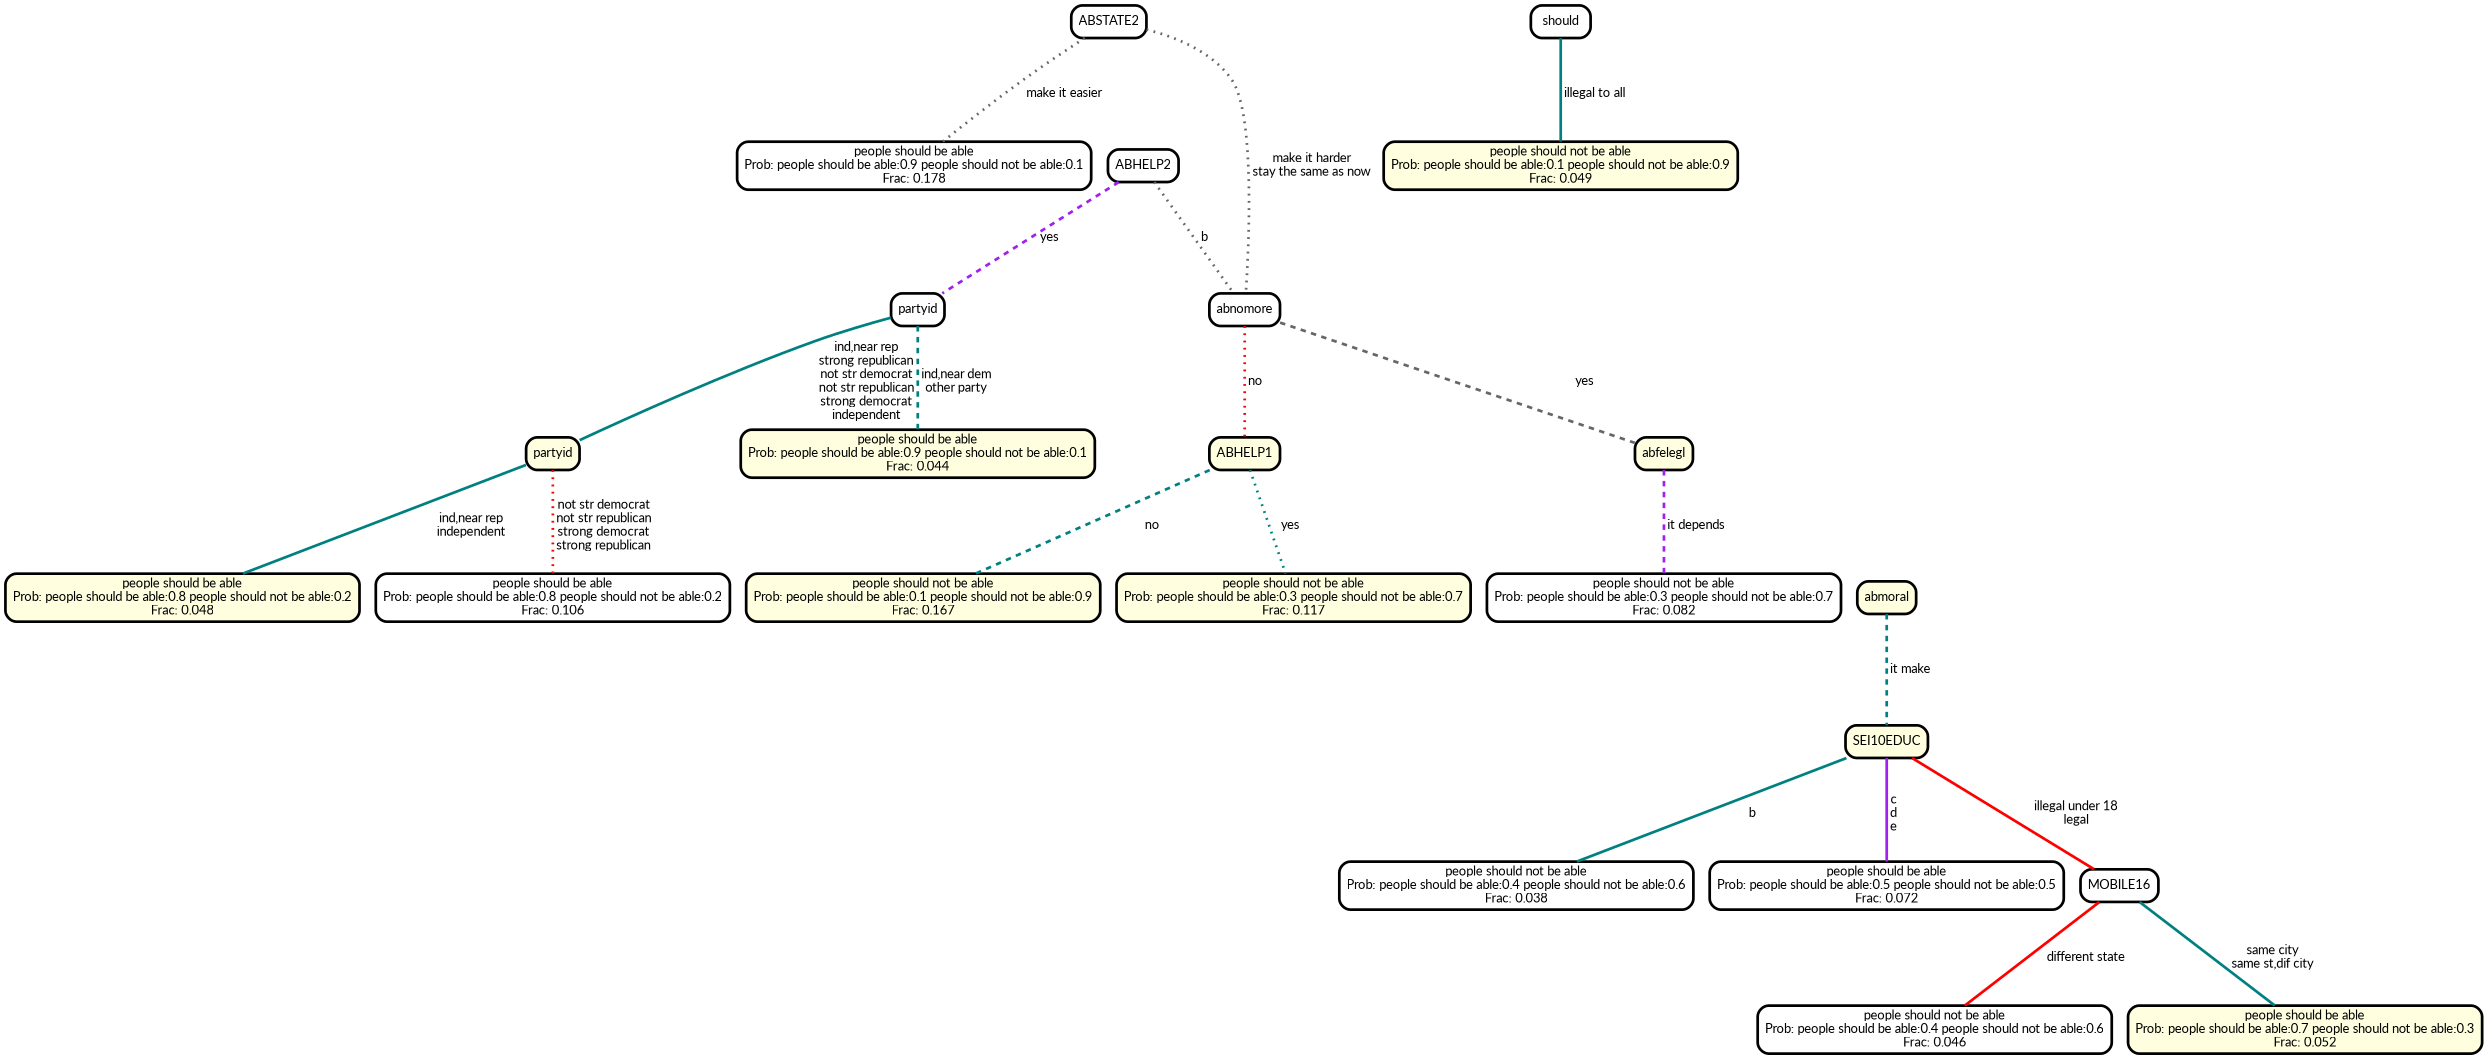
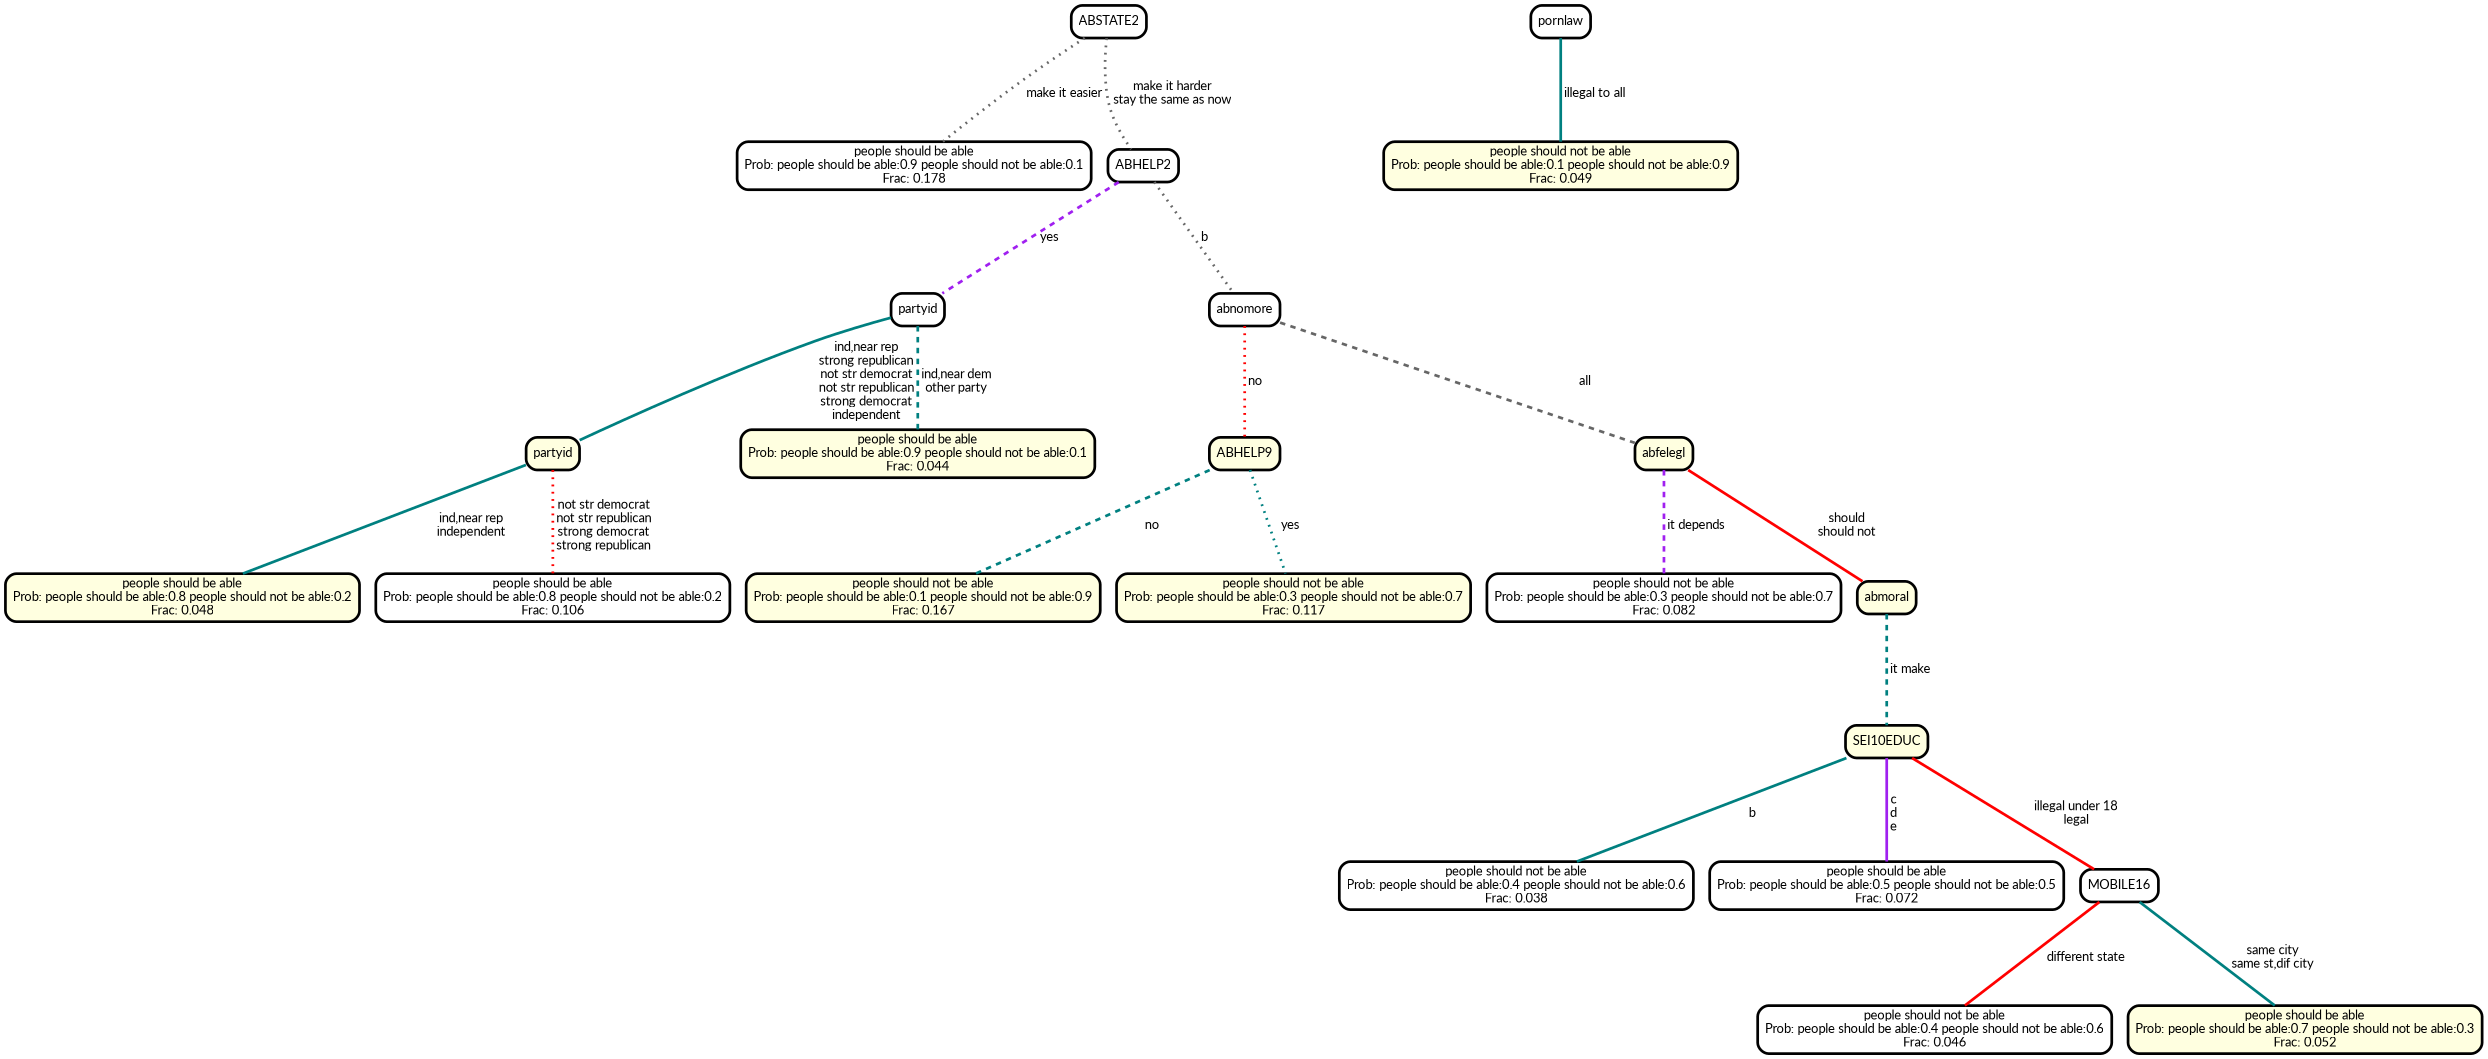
(1561, 22) -> (1561, 22)
(1246, 135) -> (1107, 96)
(1583, 382) -> (1583, 382)
(1245, 454) -> (1245, 454)
none -> (1775, 526)
